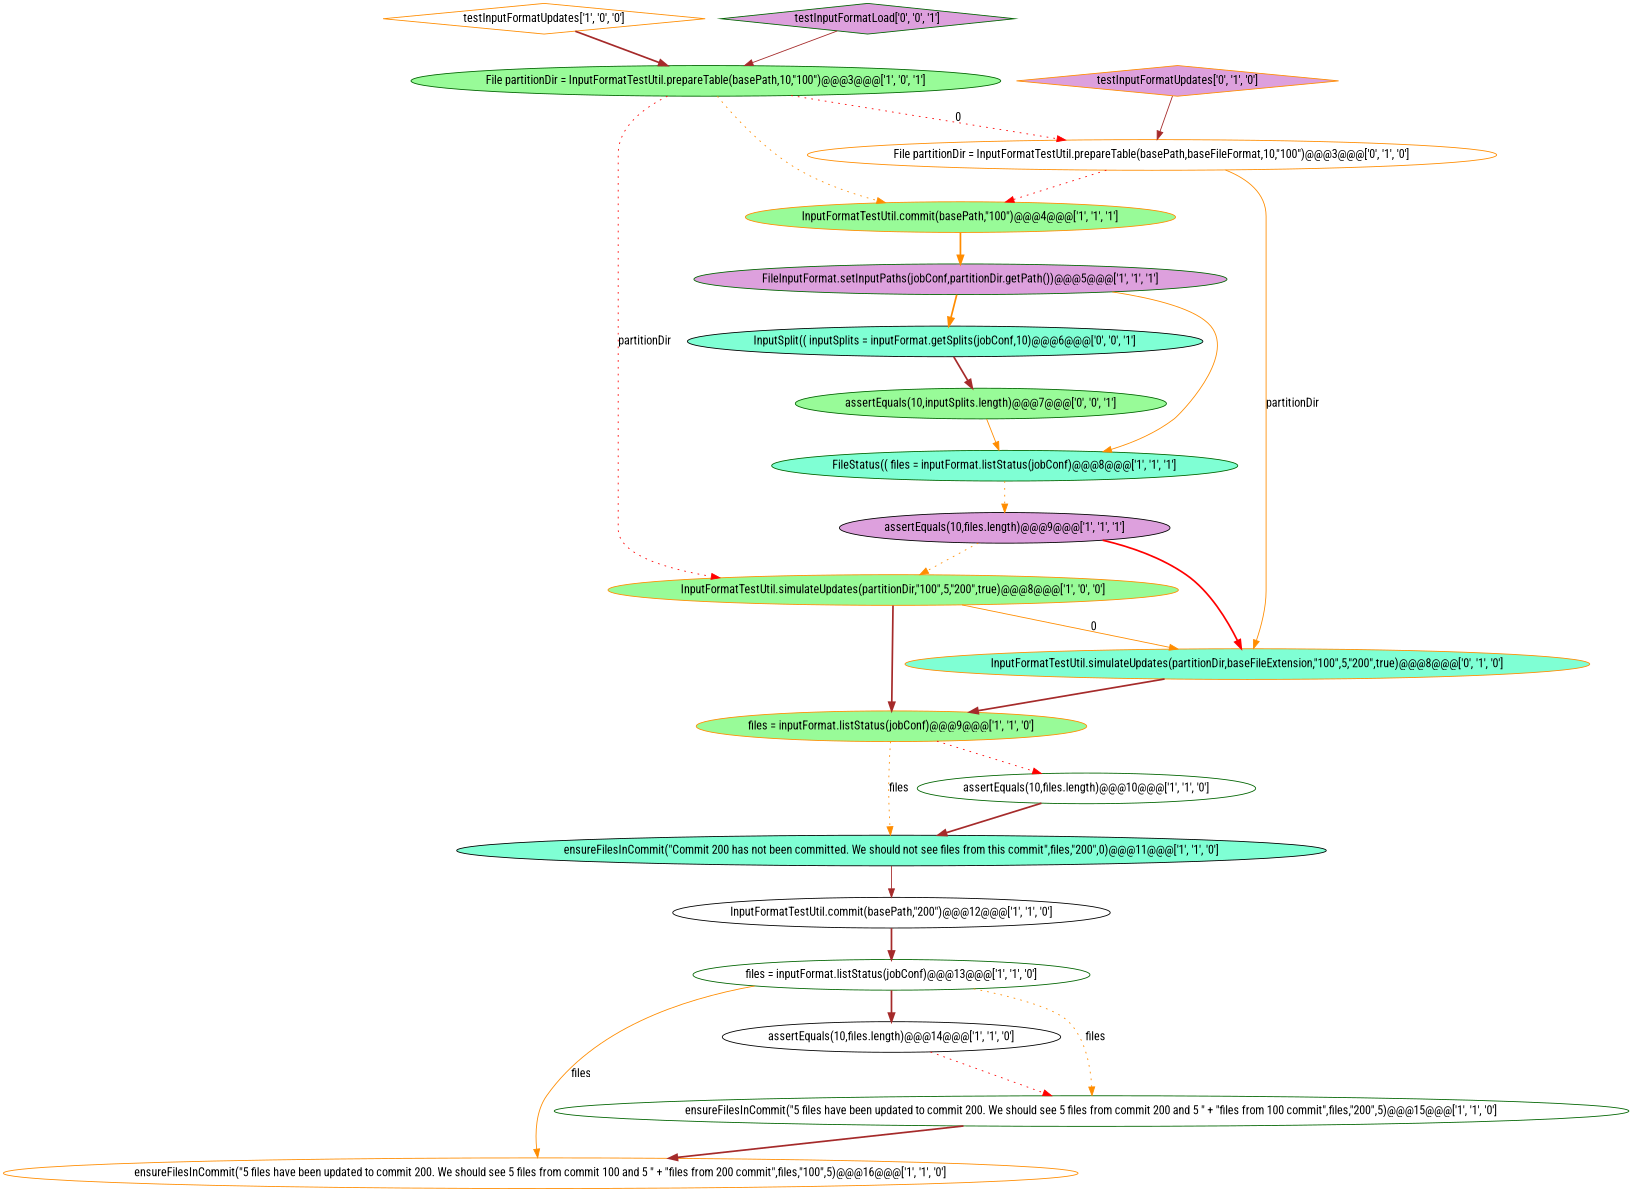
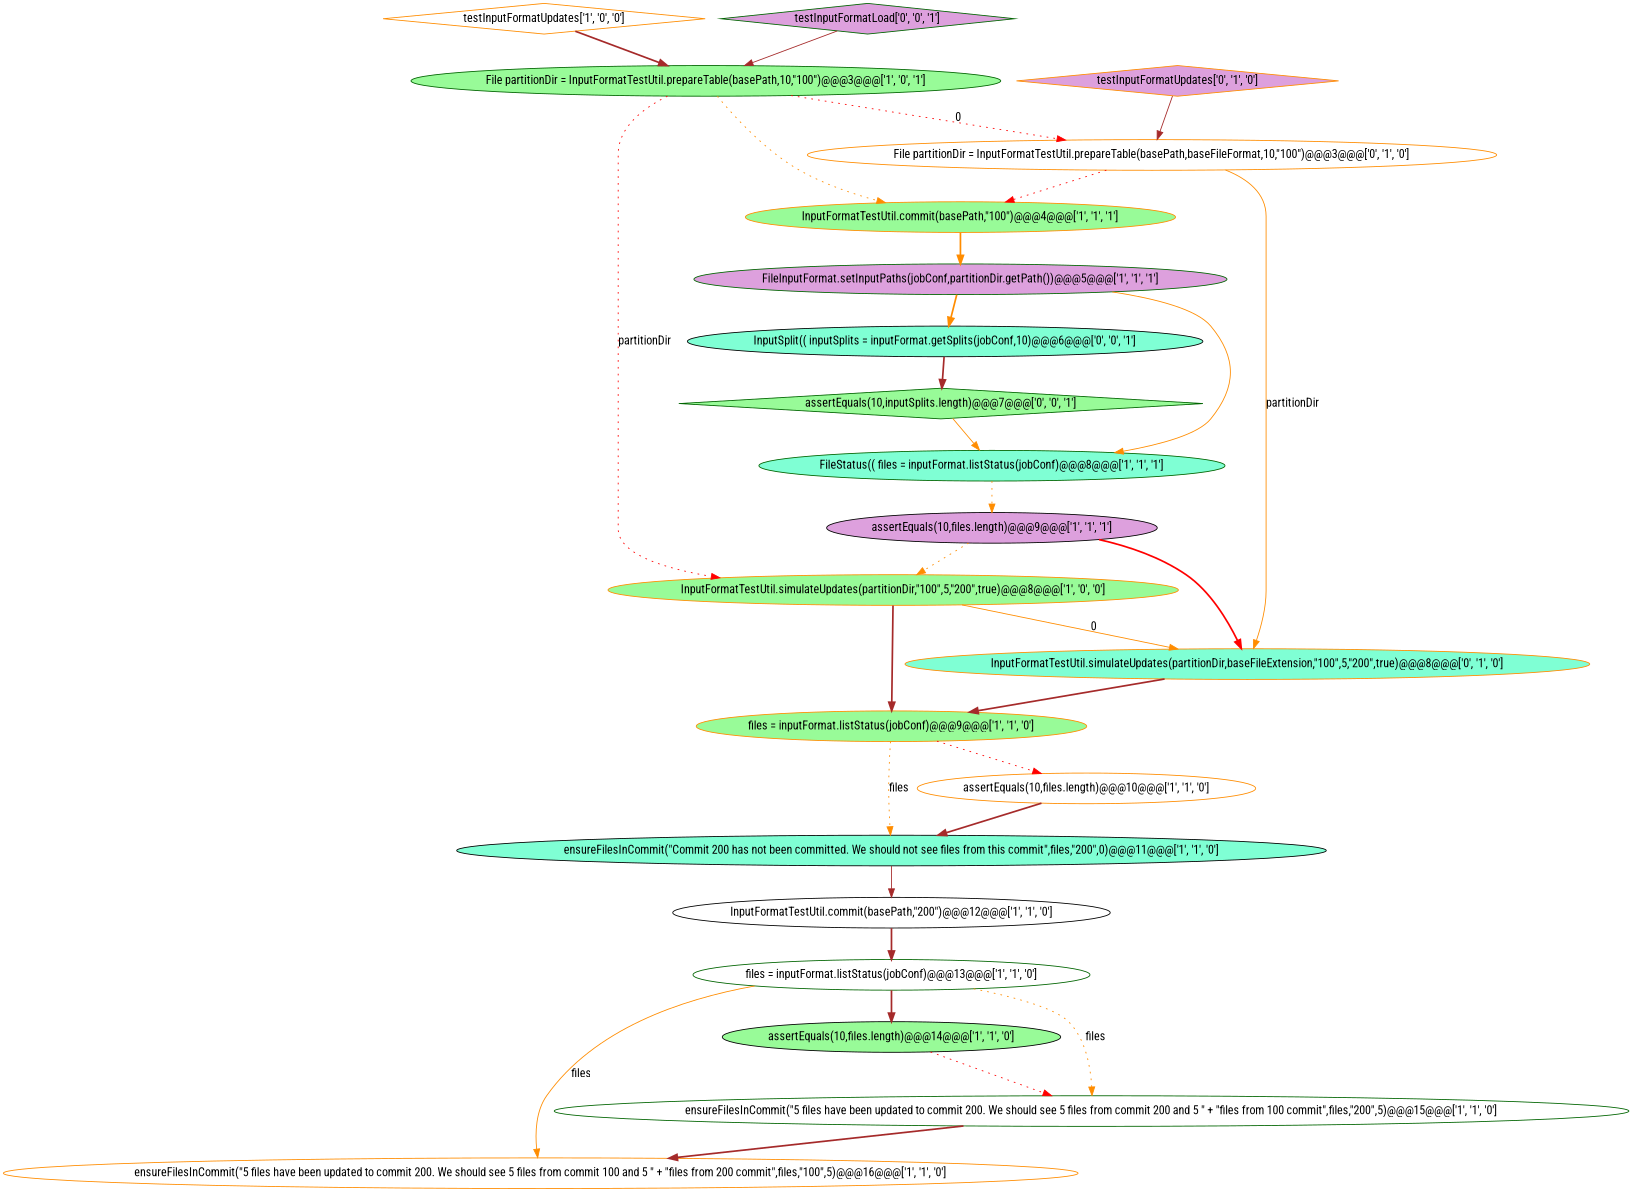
(981, 404) -> (941, 404)
(1086, 788) -> (1086, 788)
(891, 1037) -> (891, 1037)
